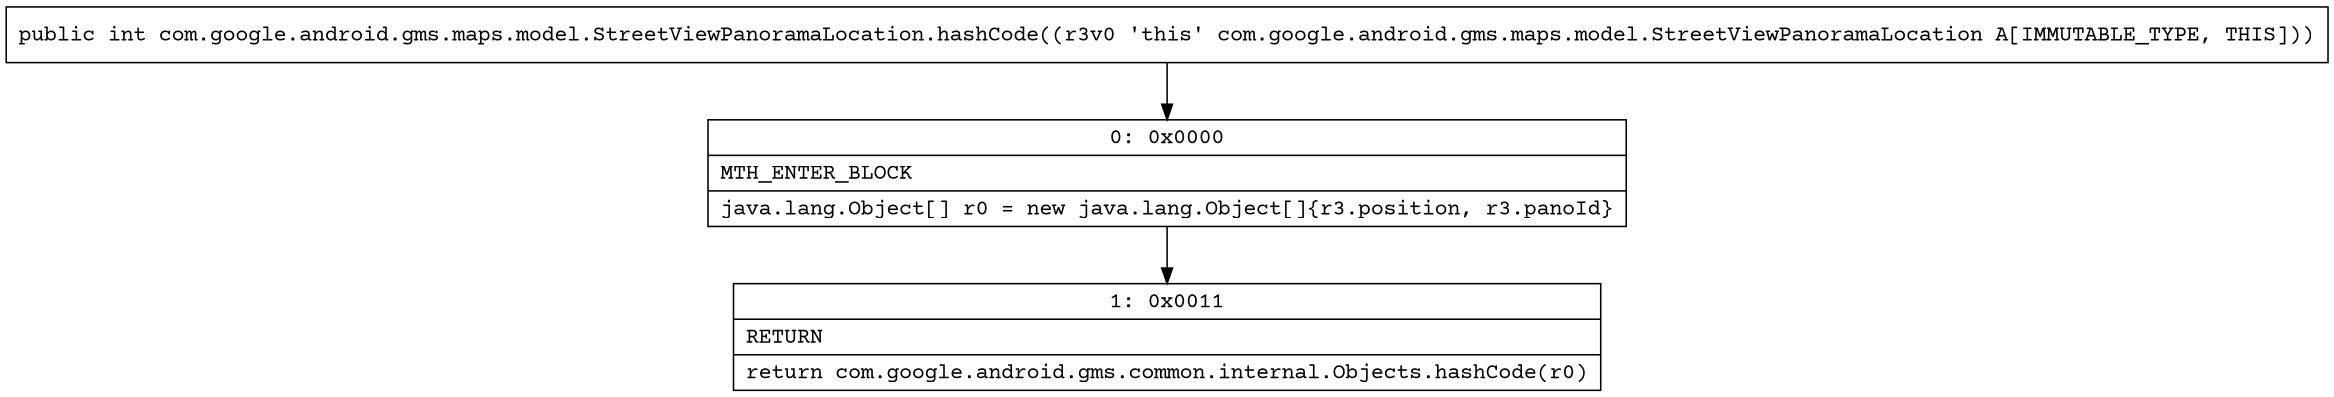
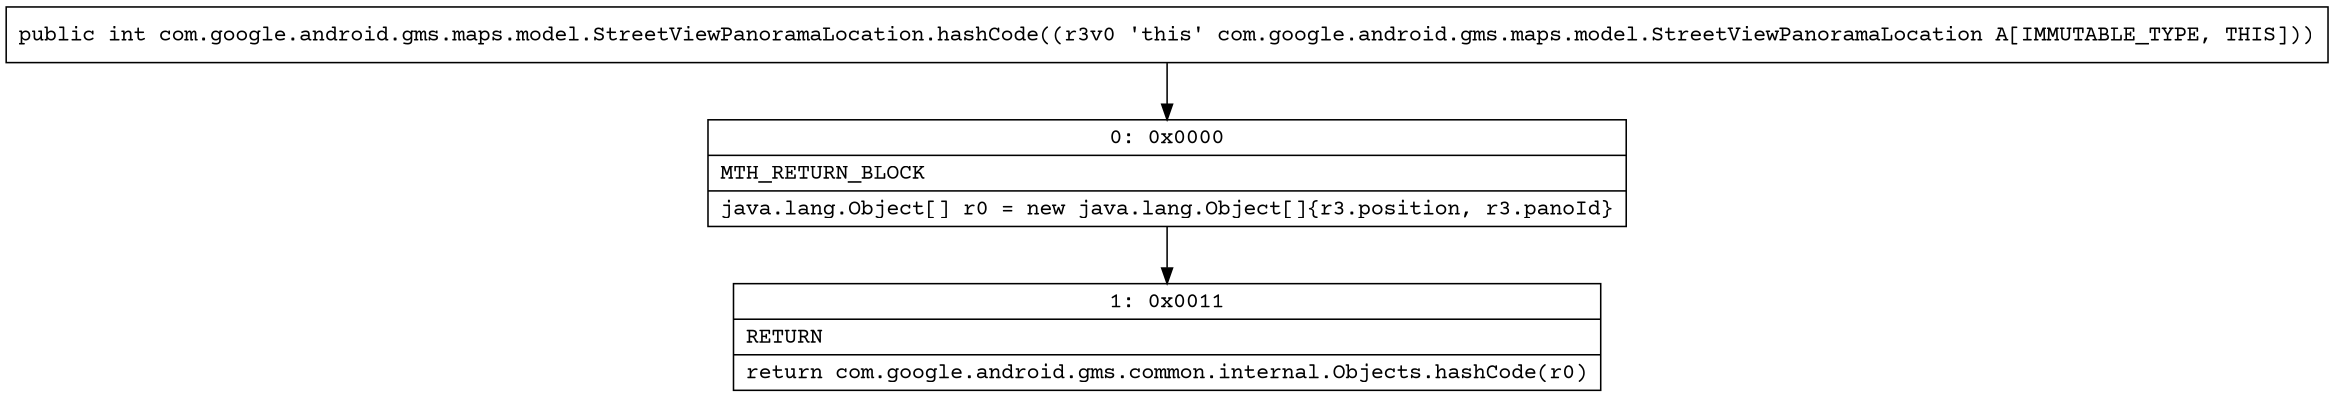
(816, 172) -> (823, 172)
